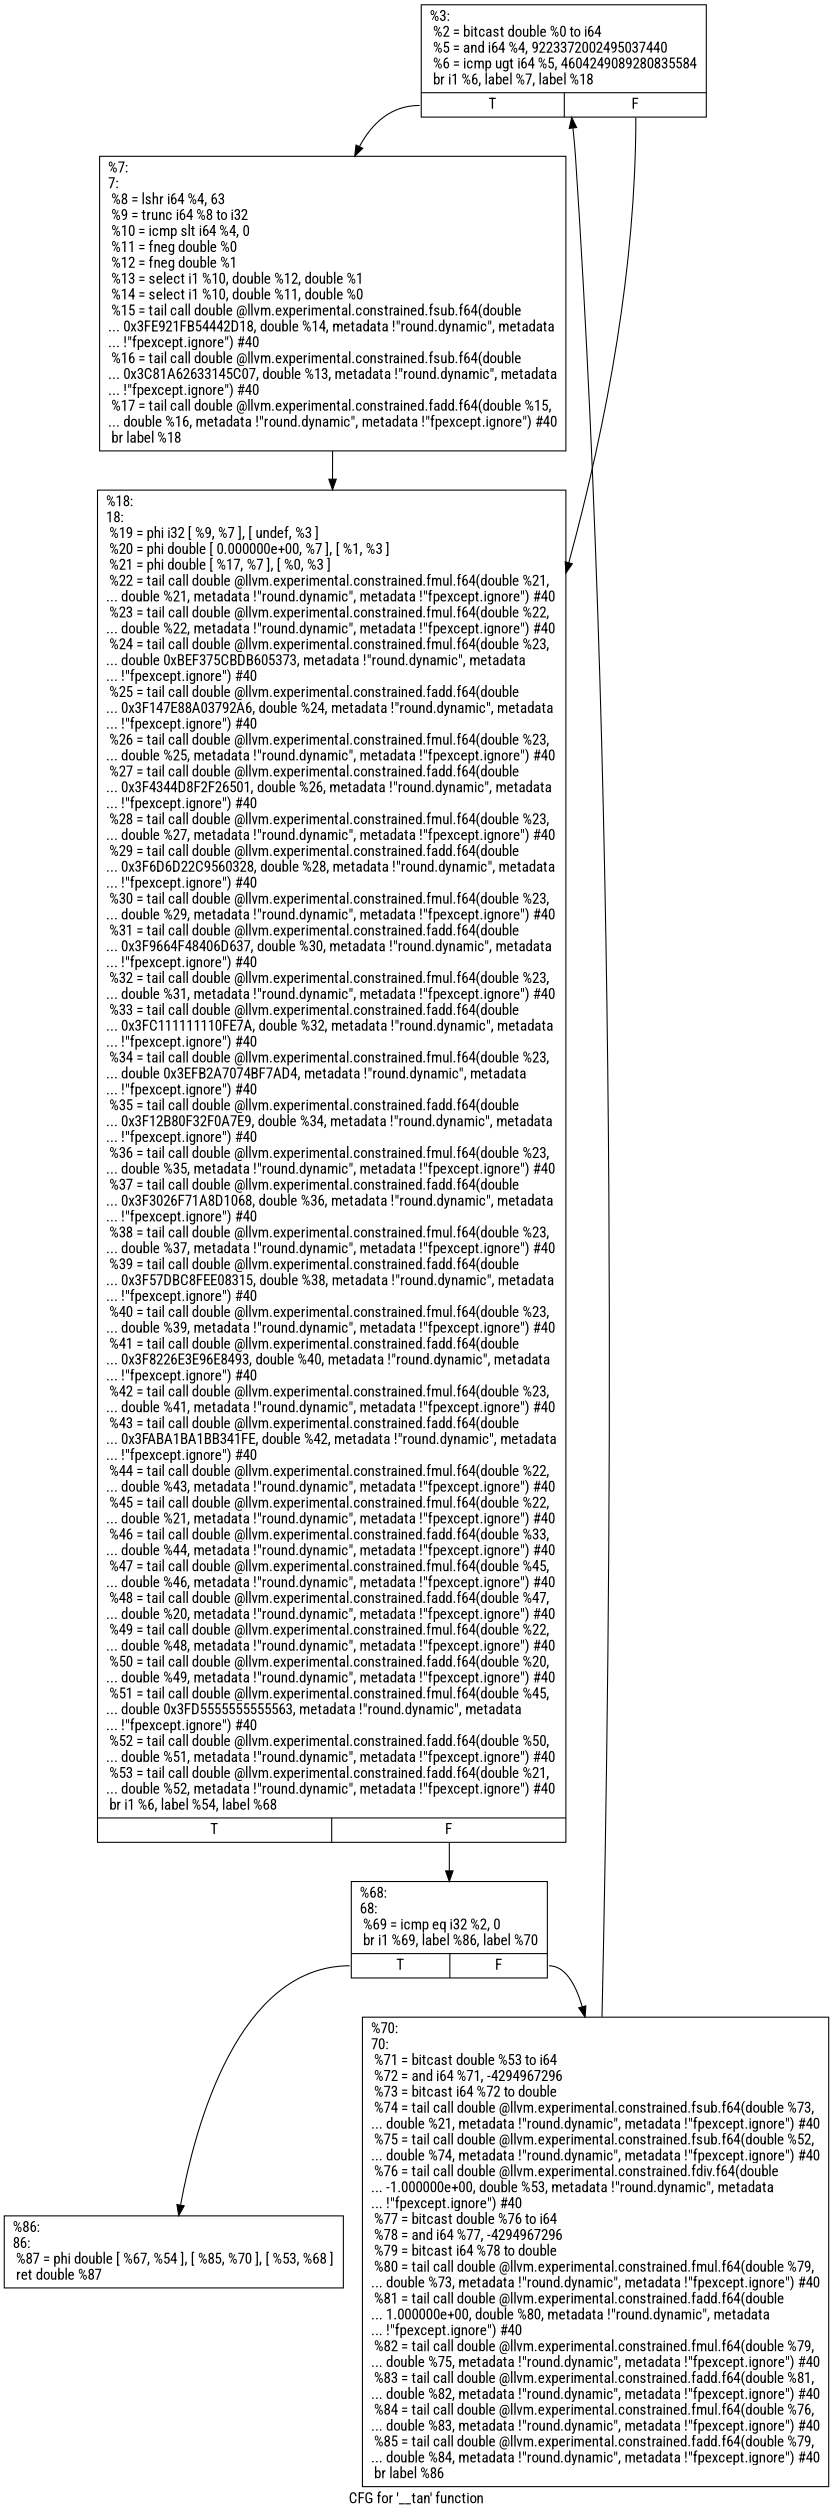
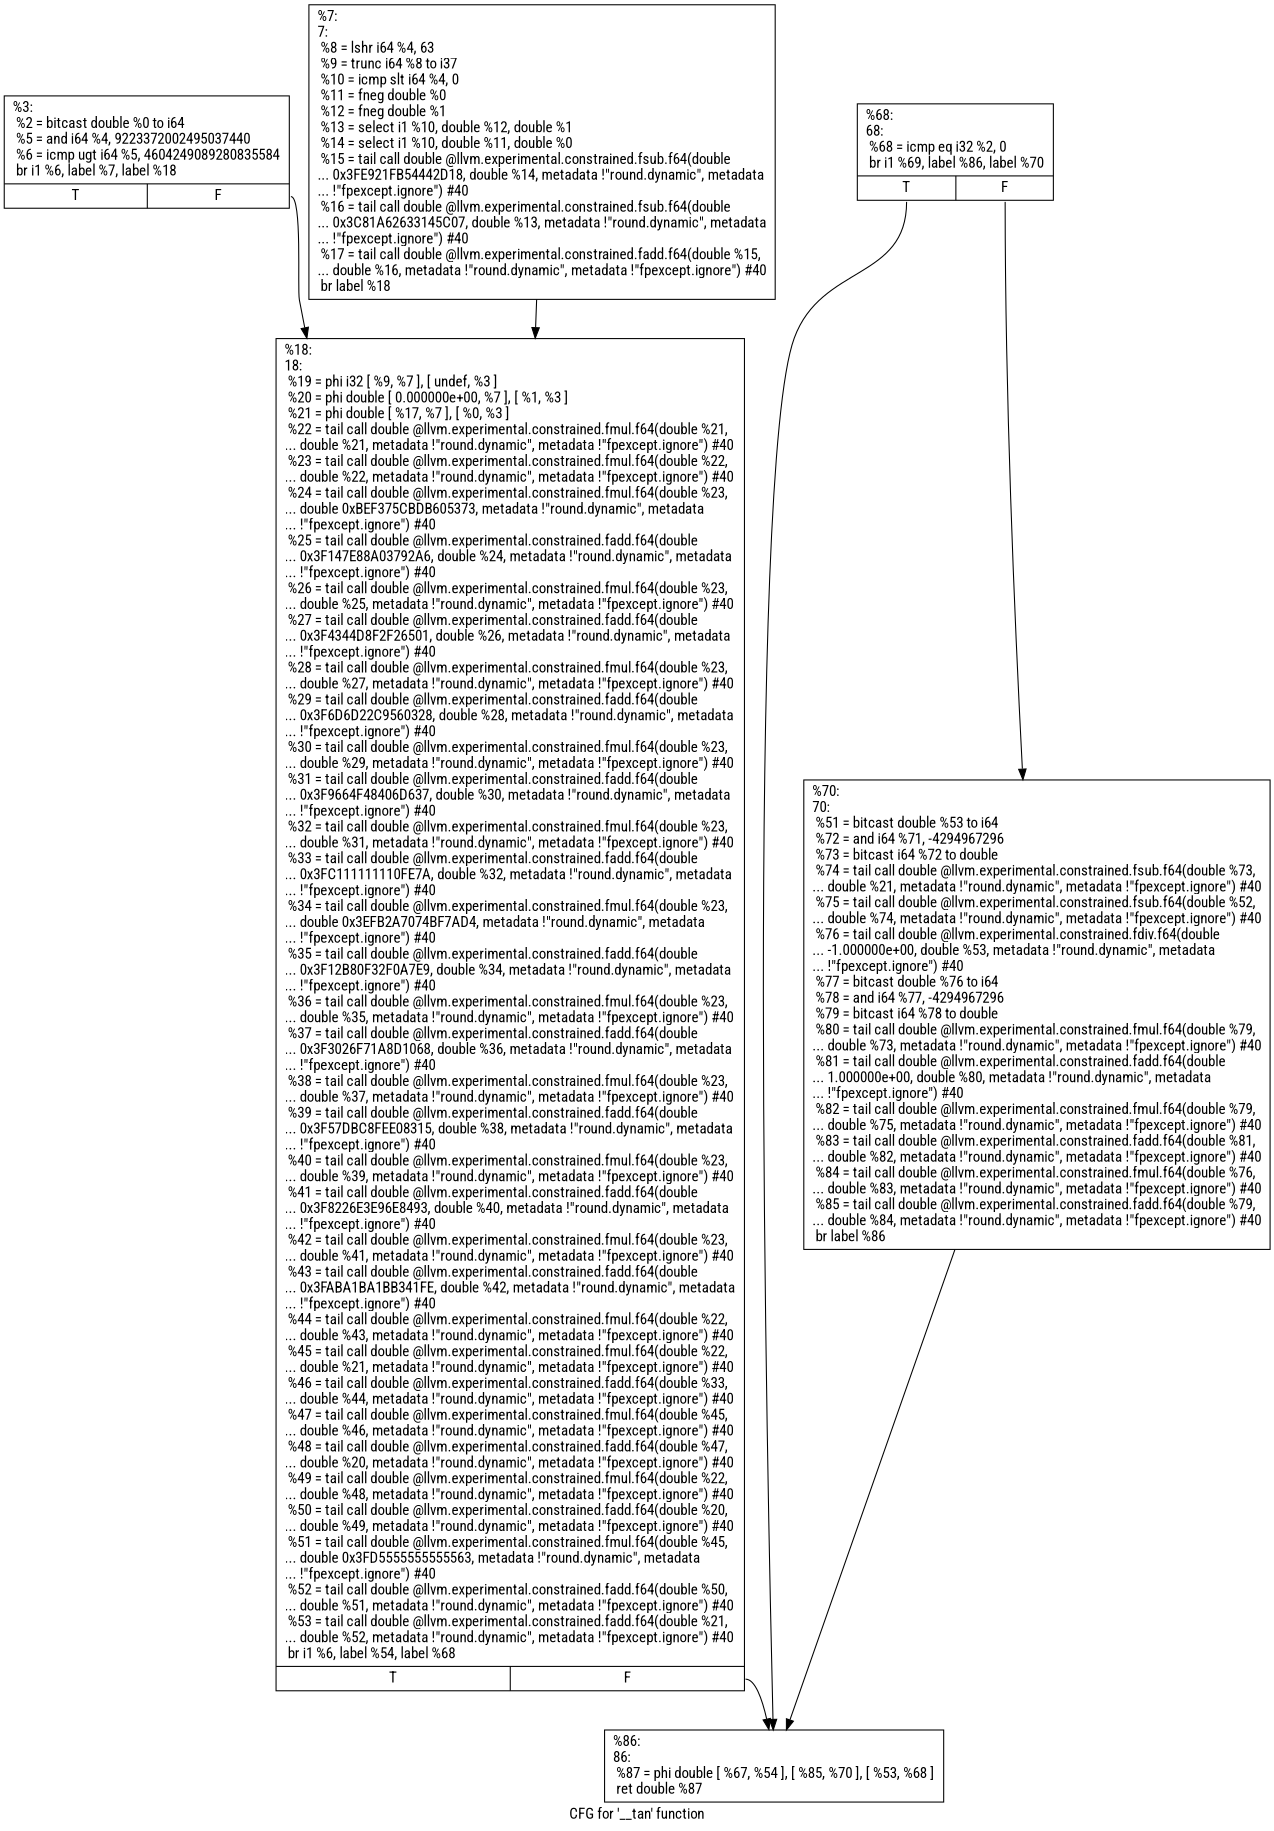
(384, 117) -> none
(179, 216) -> (388, 64)
(607, 1072) -> (872, 1485)
(449, 1857) -> (760, 1696)
(430, 1925) -> (936, 147)
(464, 2061) -> (906, 823)
